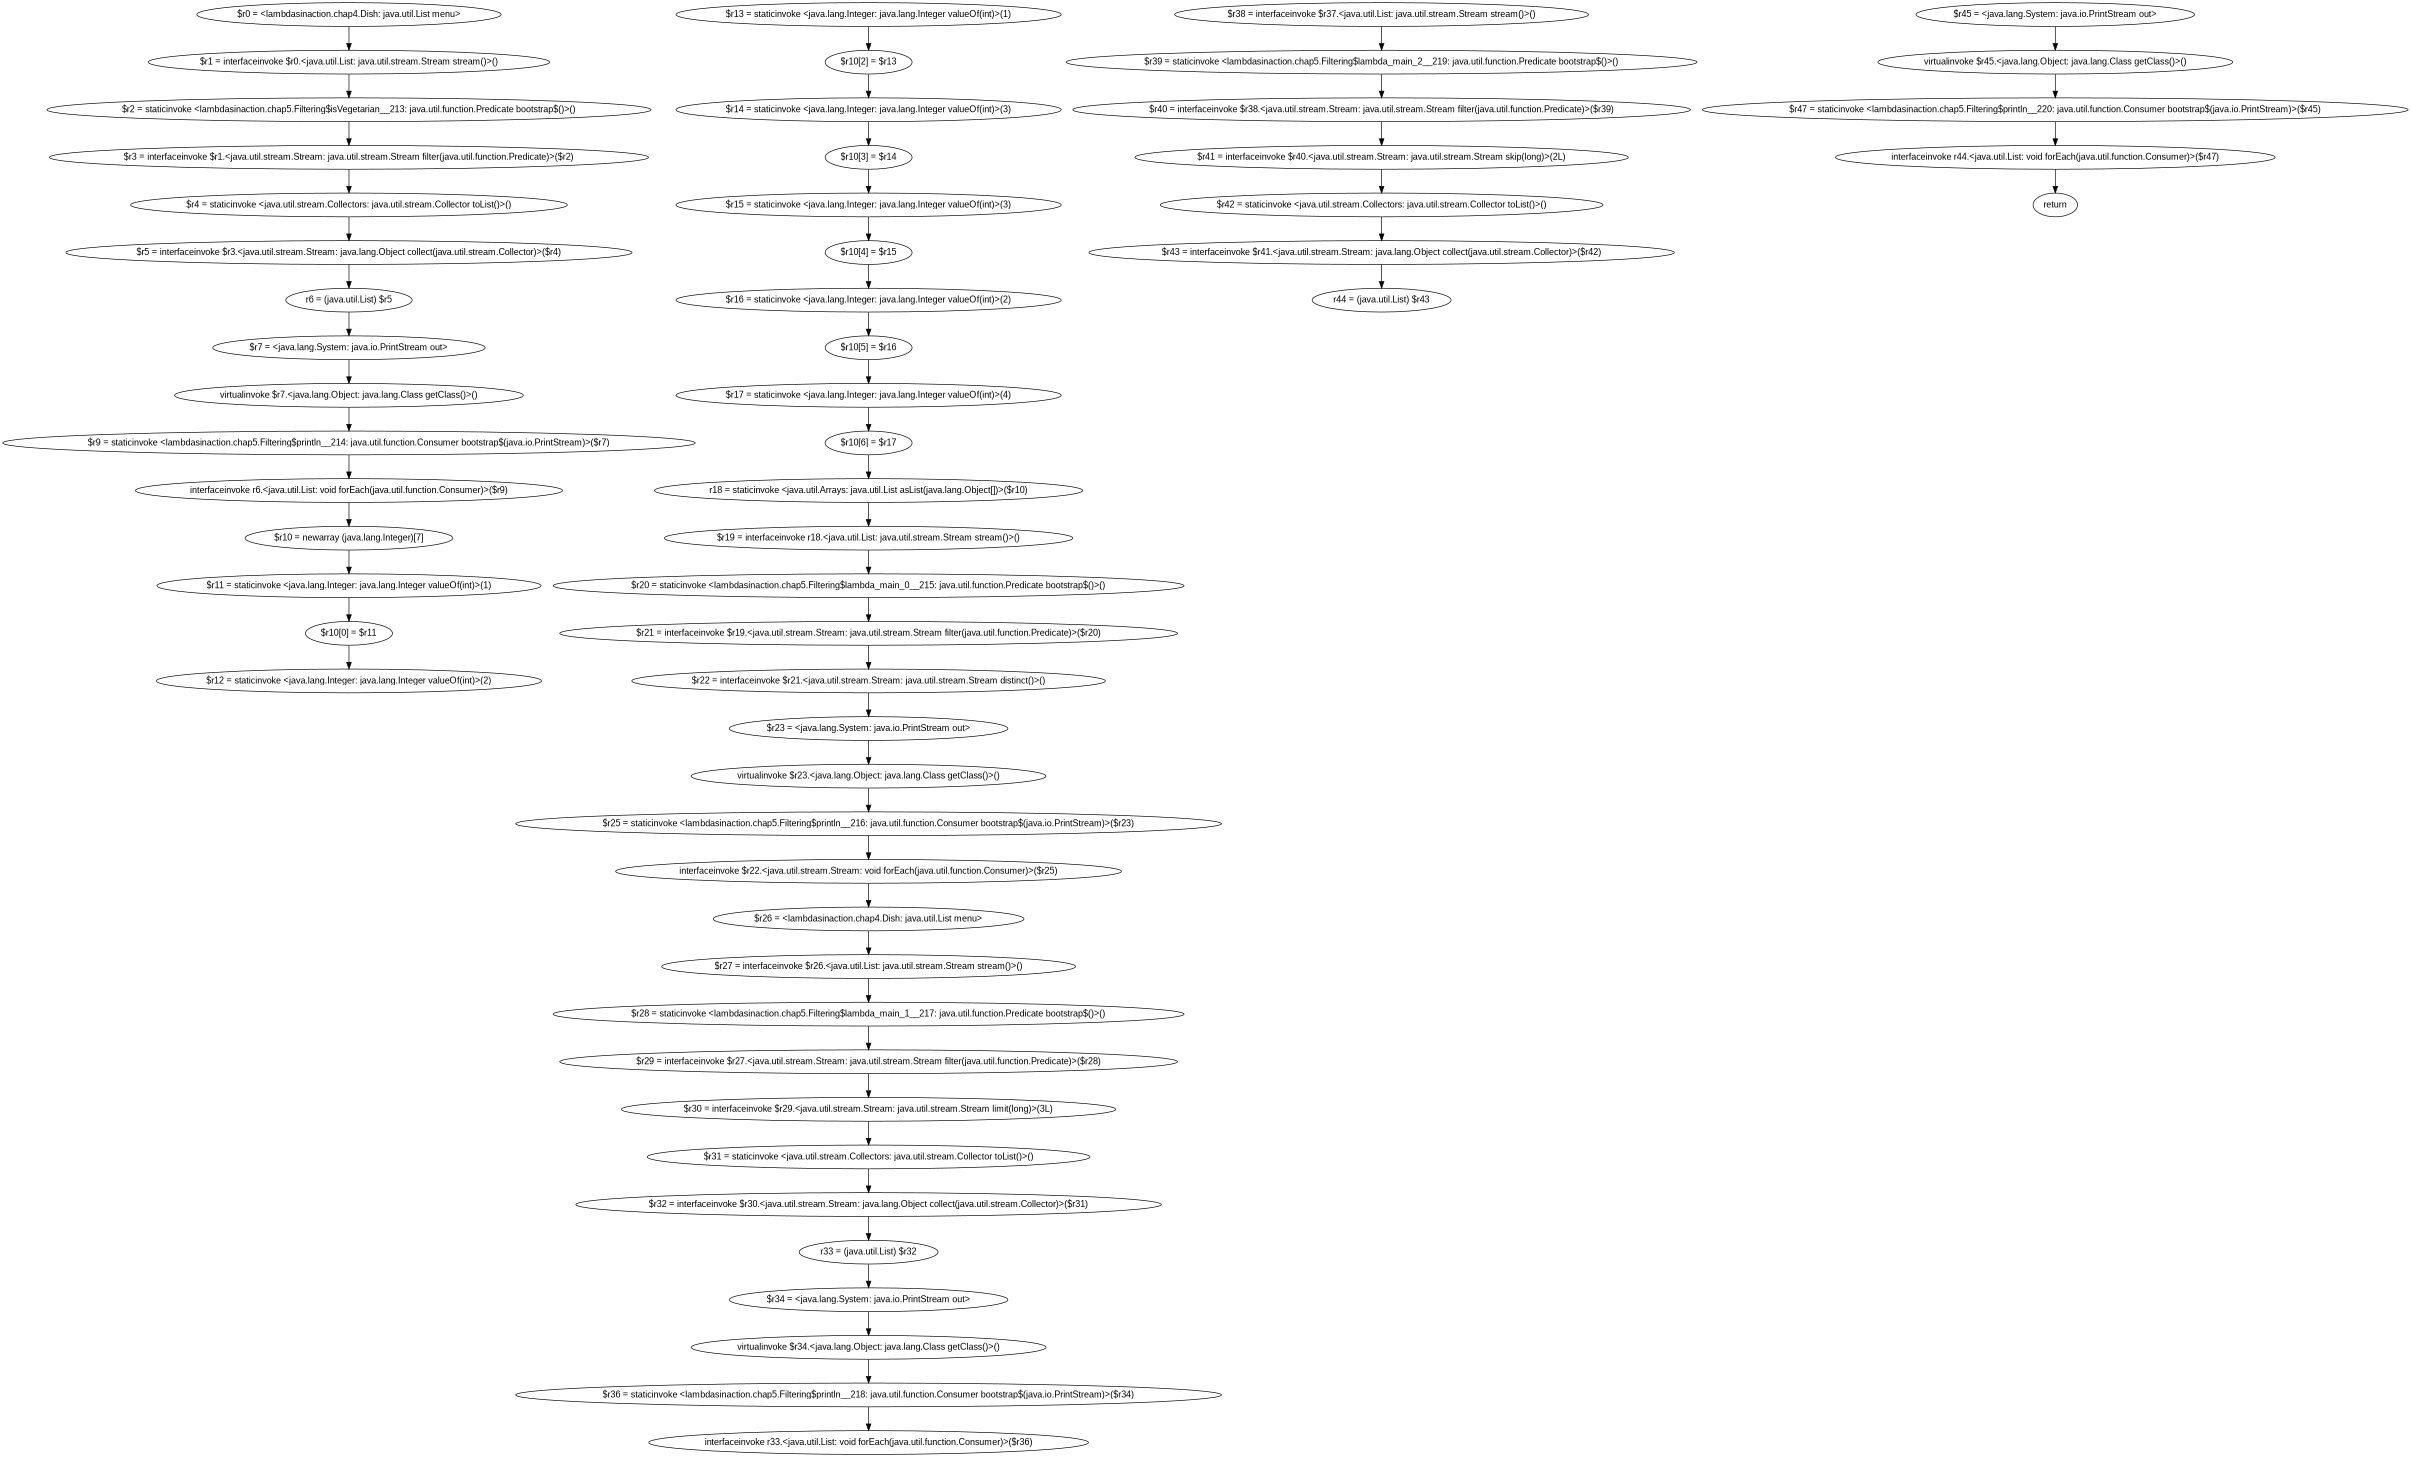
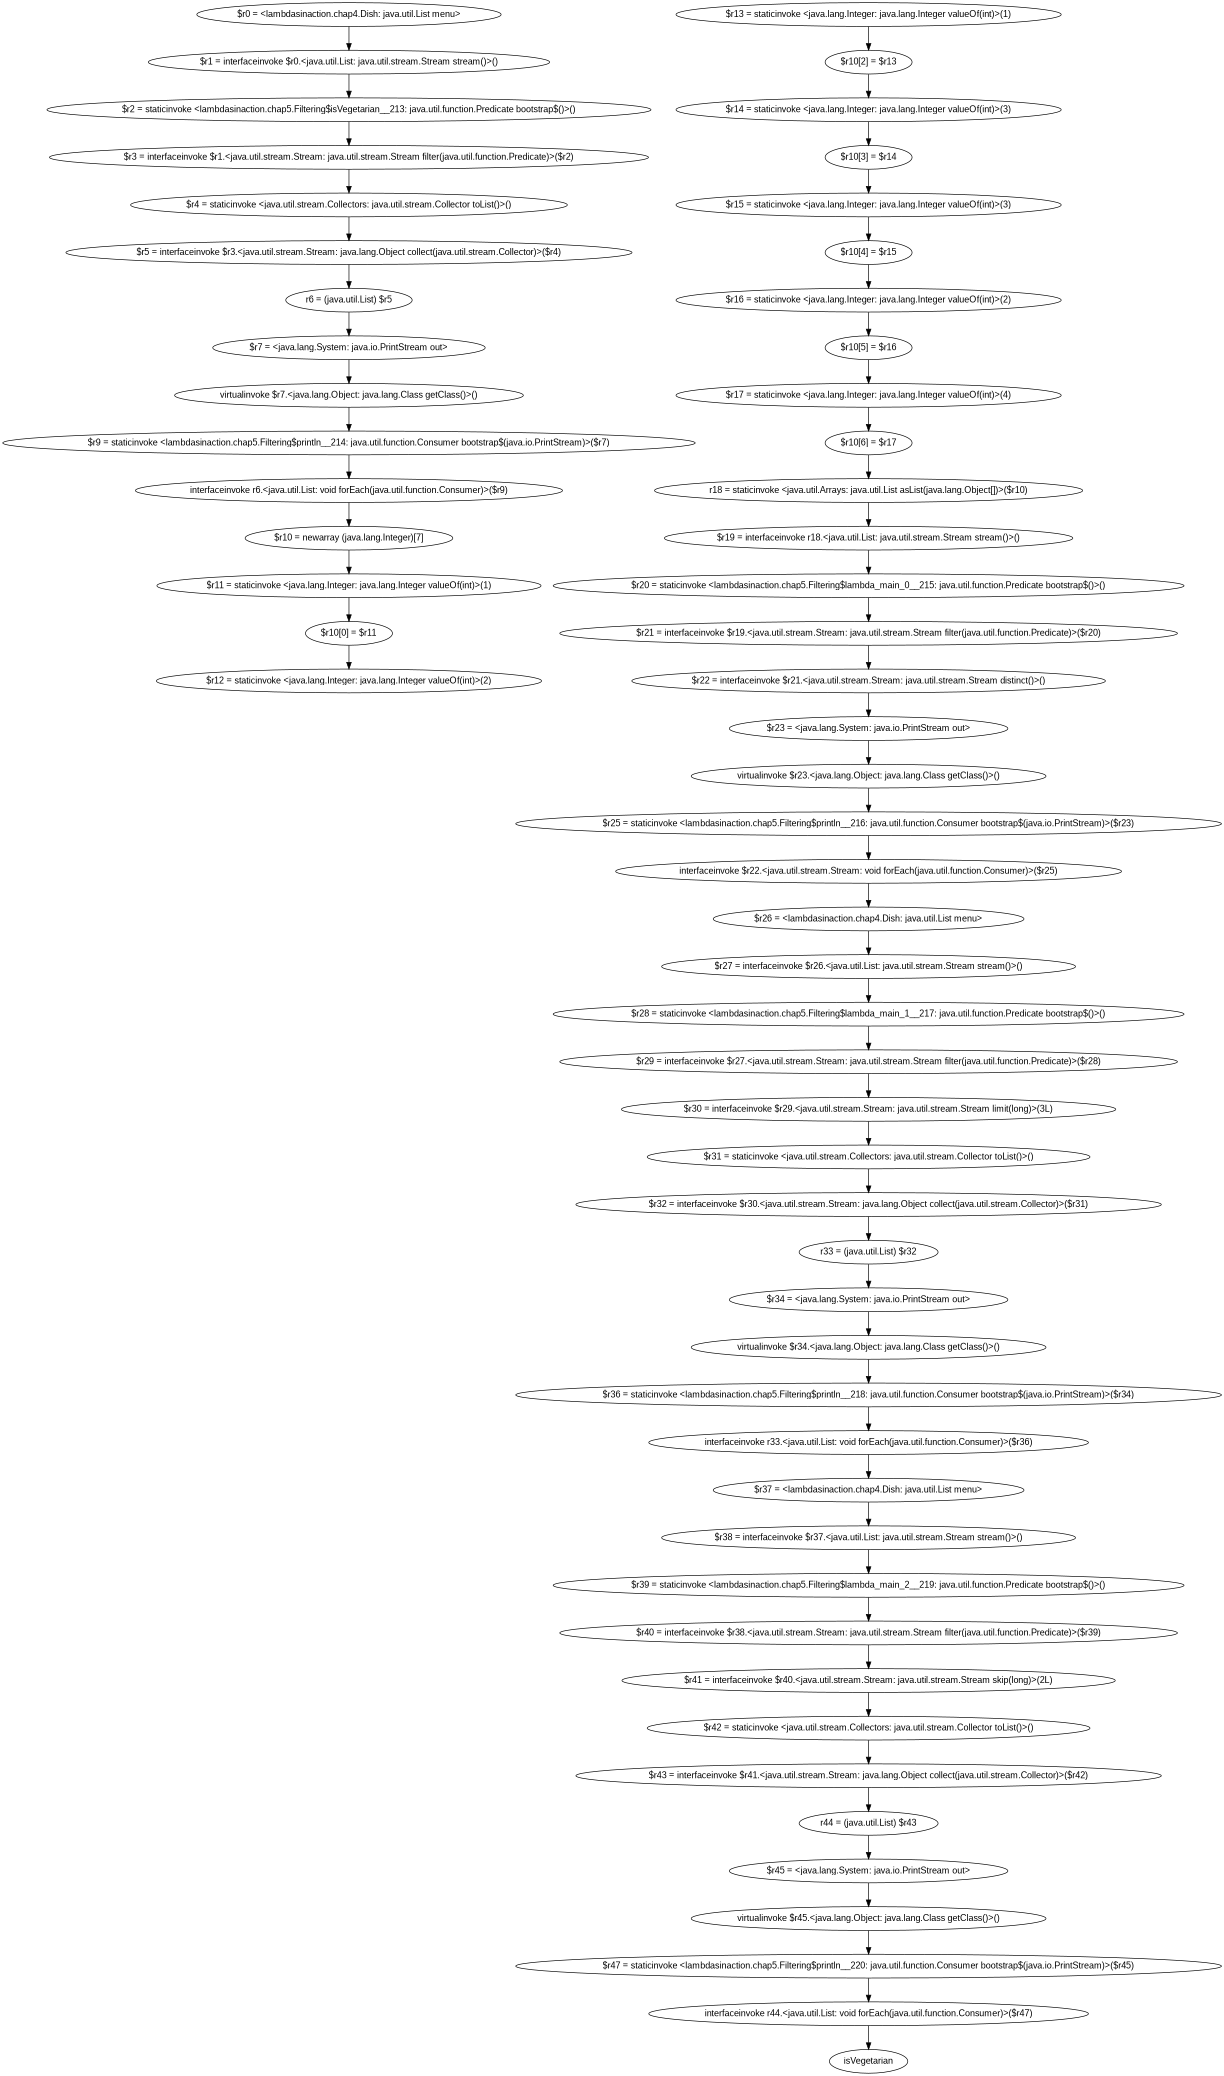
(2055, 205) -> (869, 2061)
none -> (869, 1490)
none -> (869, 1844)
